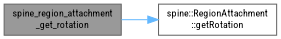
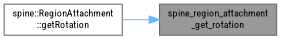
(135, 20) -> (136, 20)
